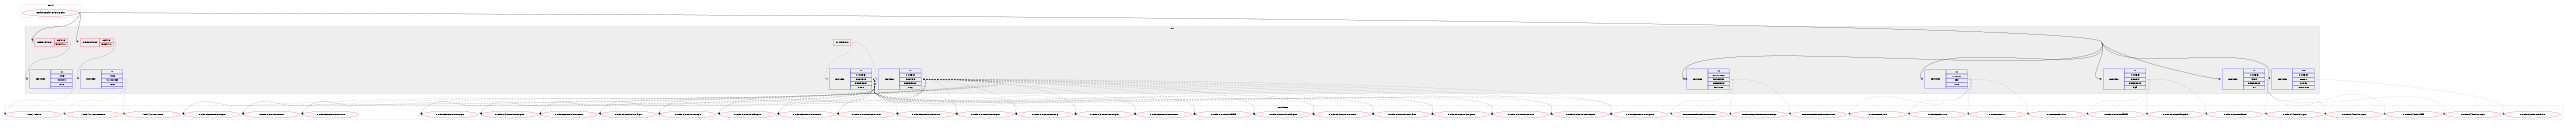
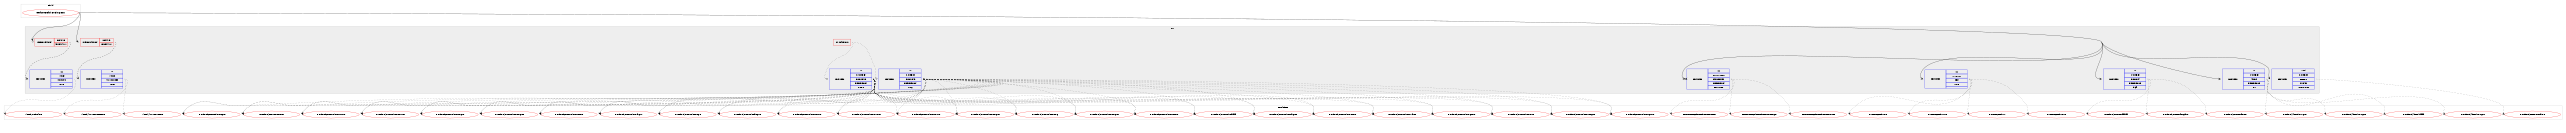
(34, 115) -> (34, 115)
none -> (391, 115)
